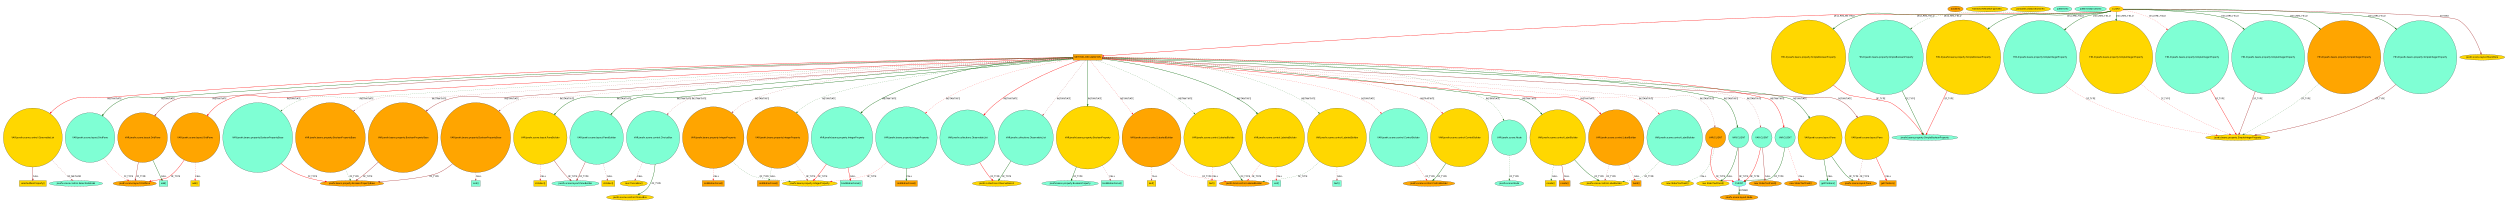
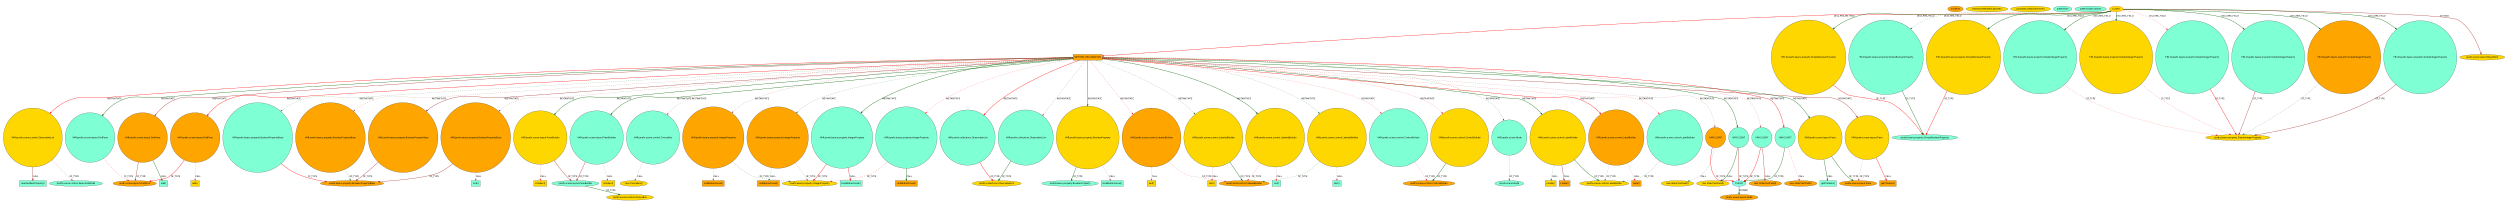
(74, 177) -> (74, 177)
(651, 181) -> (602, 190)
(33, 183) -> (33, 183)
